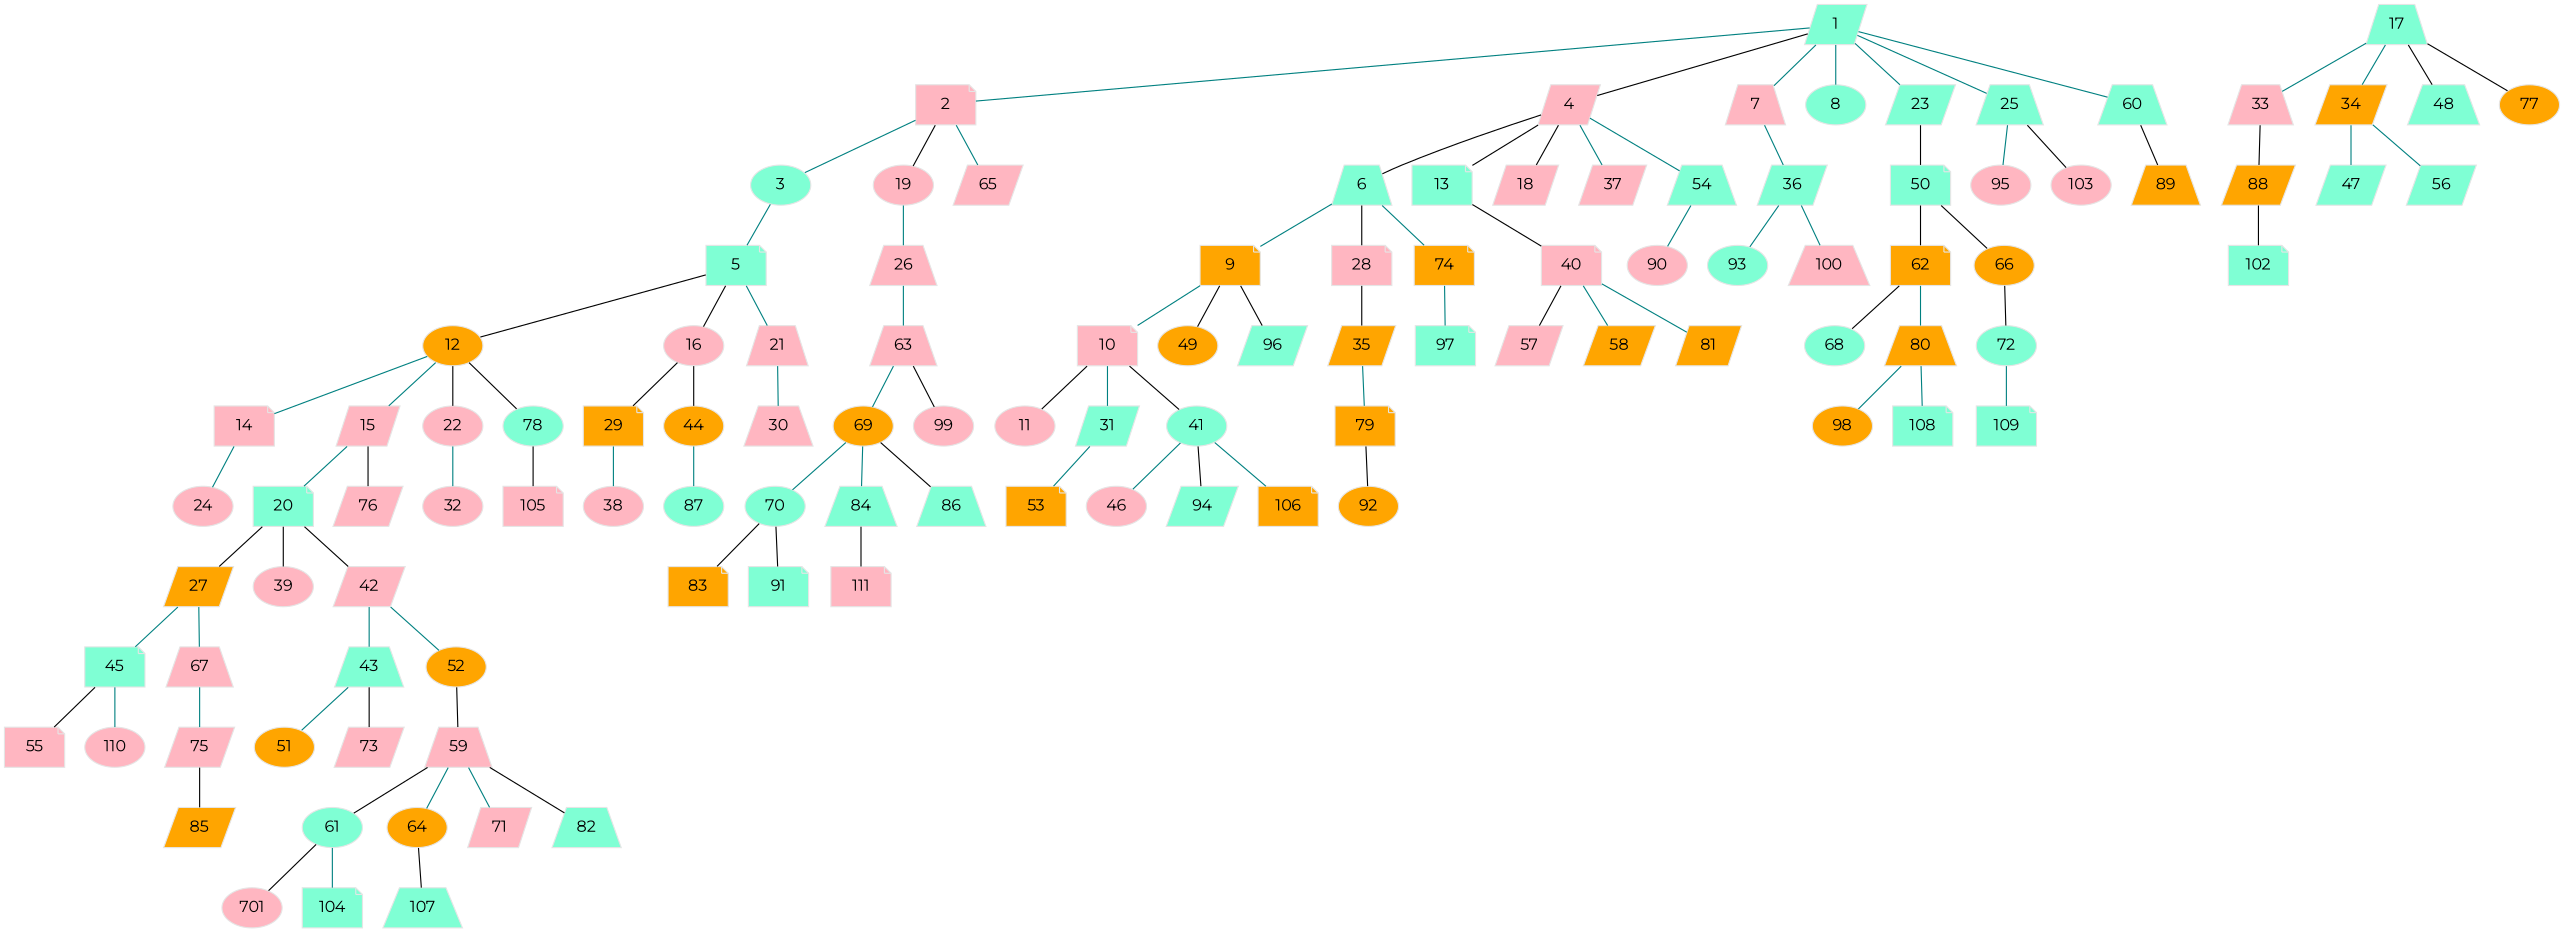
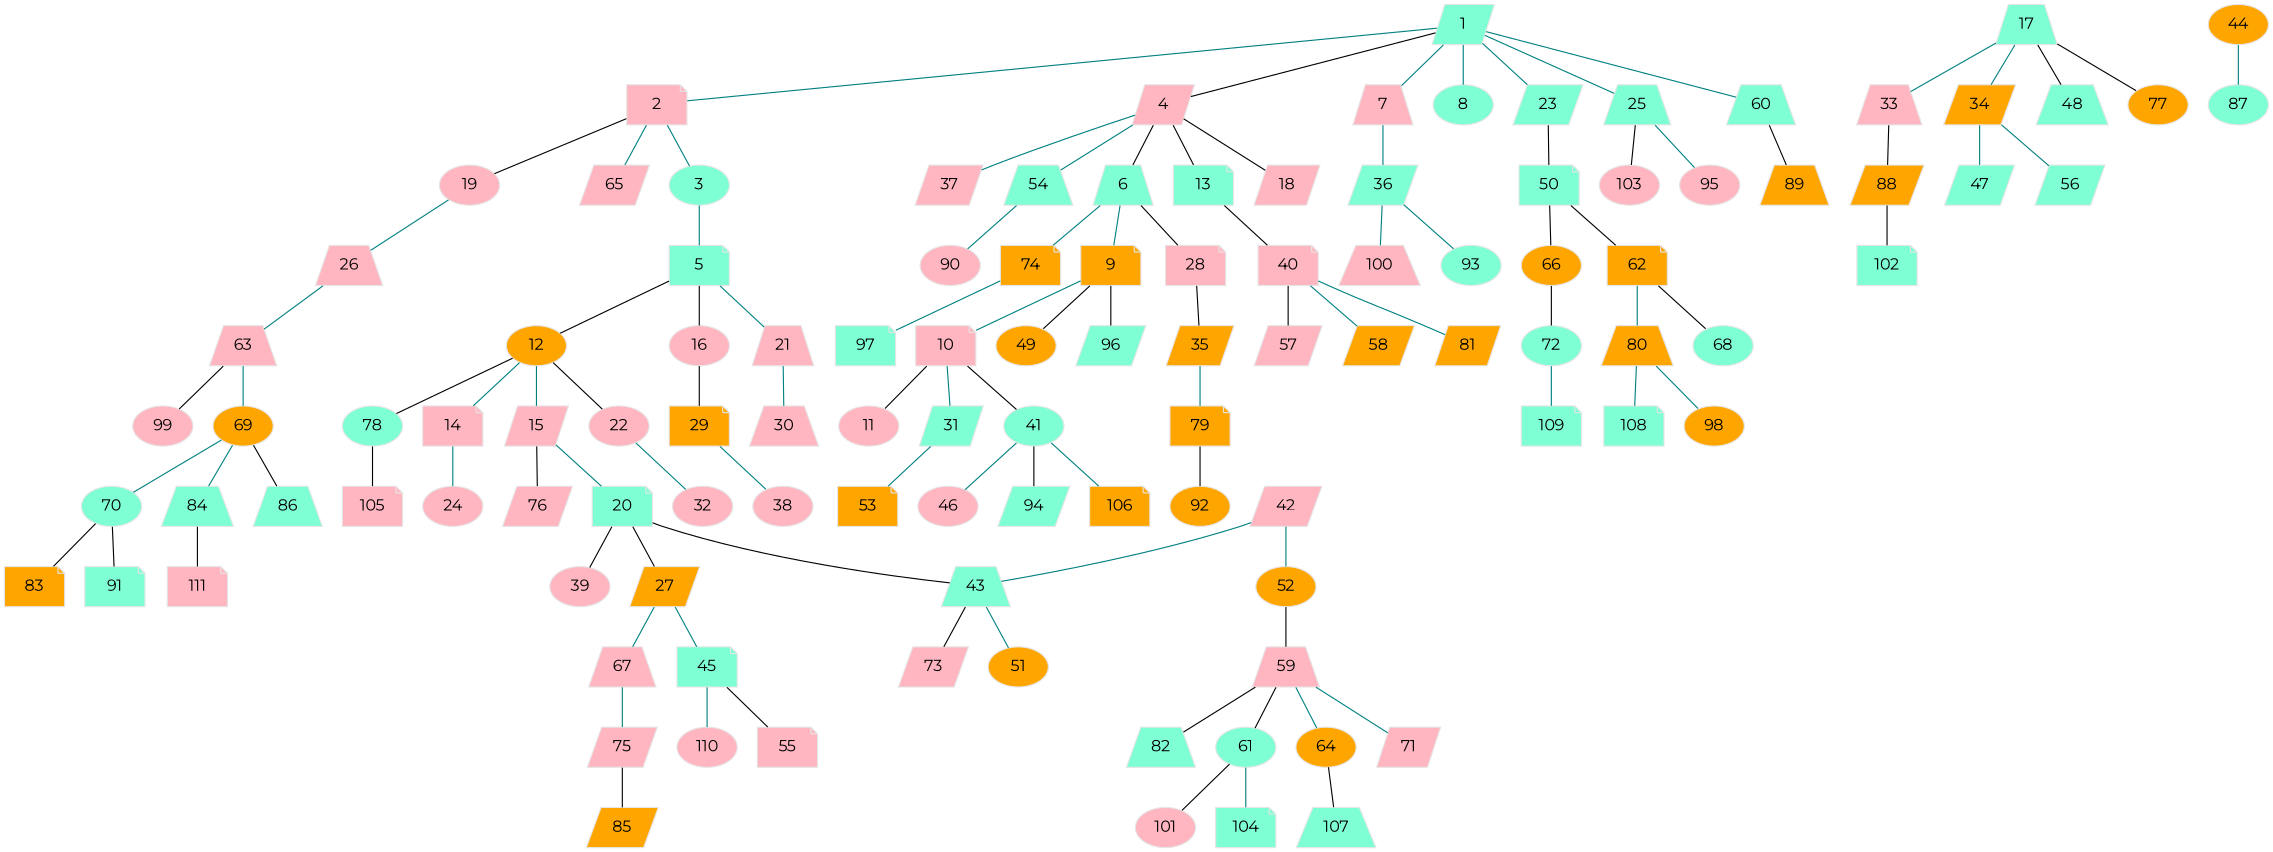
(694, 386) -> none
(326, 547) -> (800, 560)
(252, 908) -> (1165, 828)
